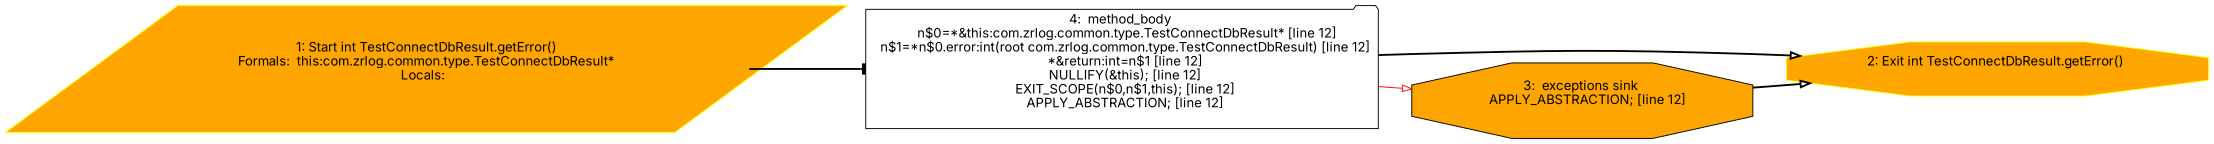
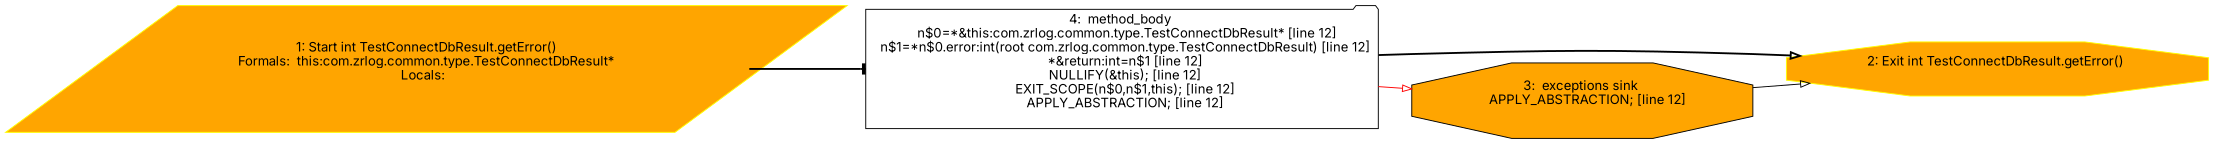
(1777, 86) -> (1777, 86)
